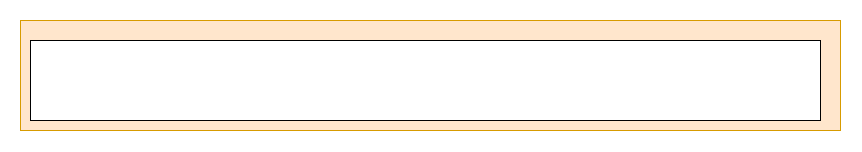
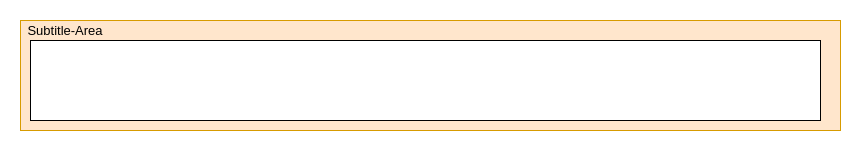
none -> (66, 31)
